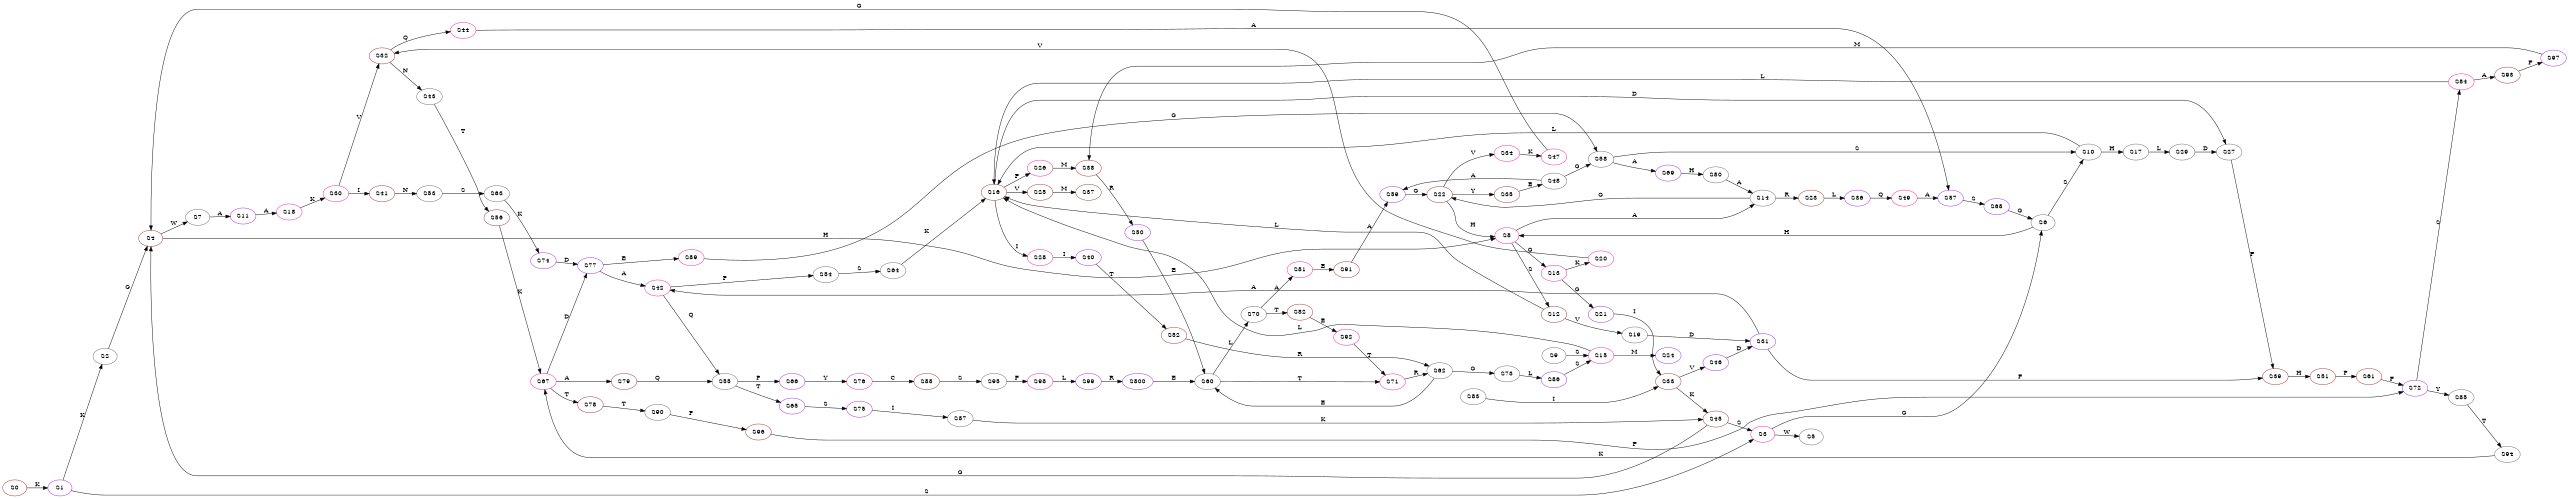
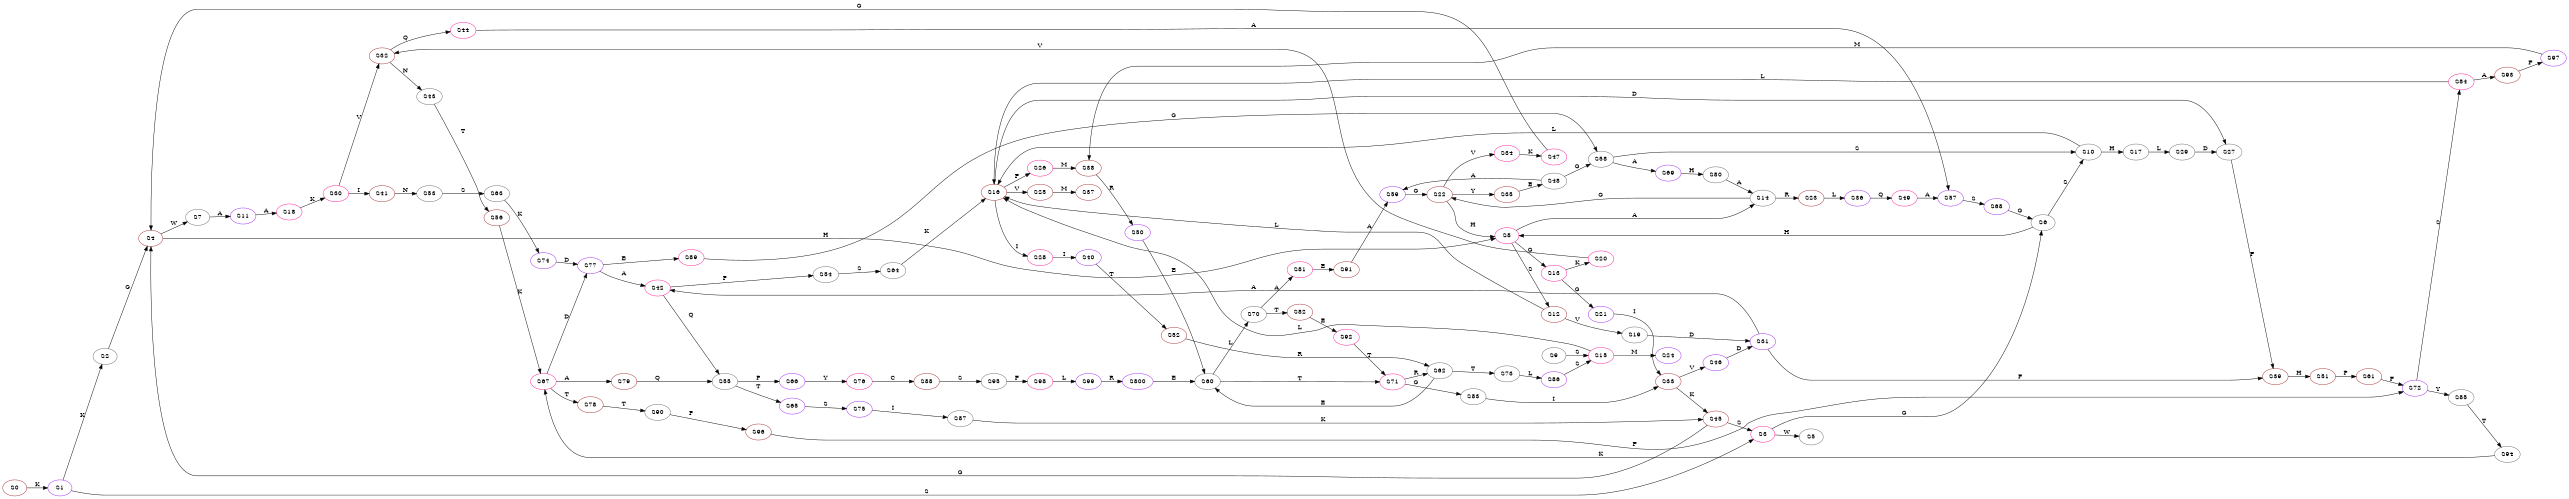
(1473, 369) -> (1473, 369)
none -> (1431, 389)
